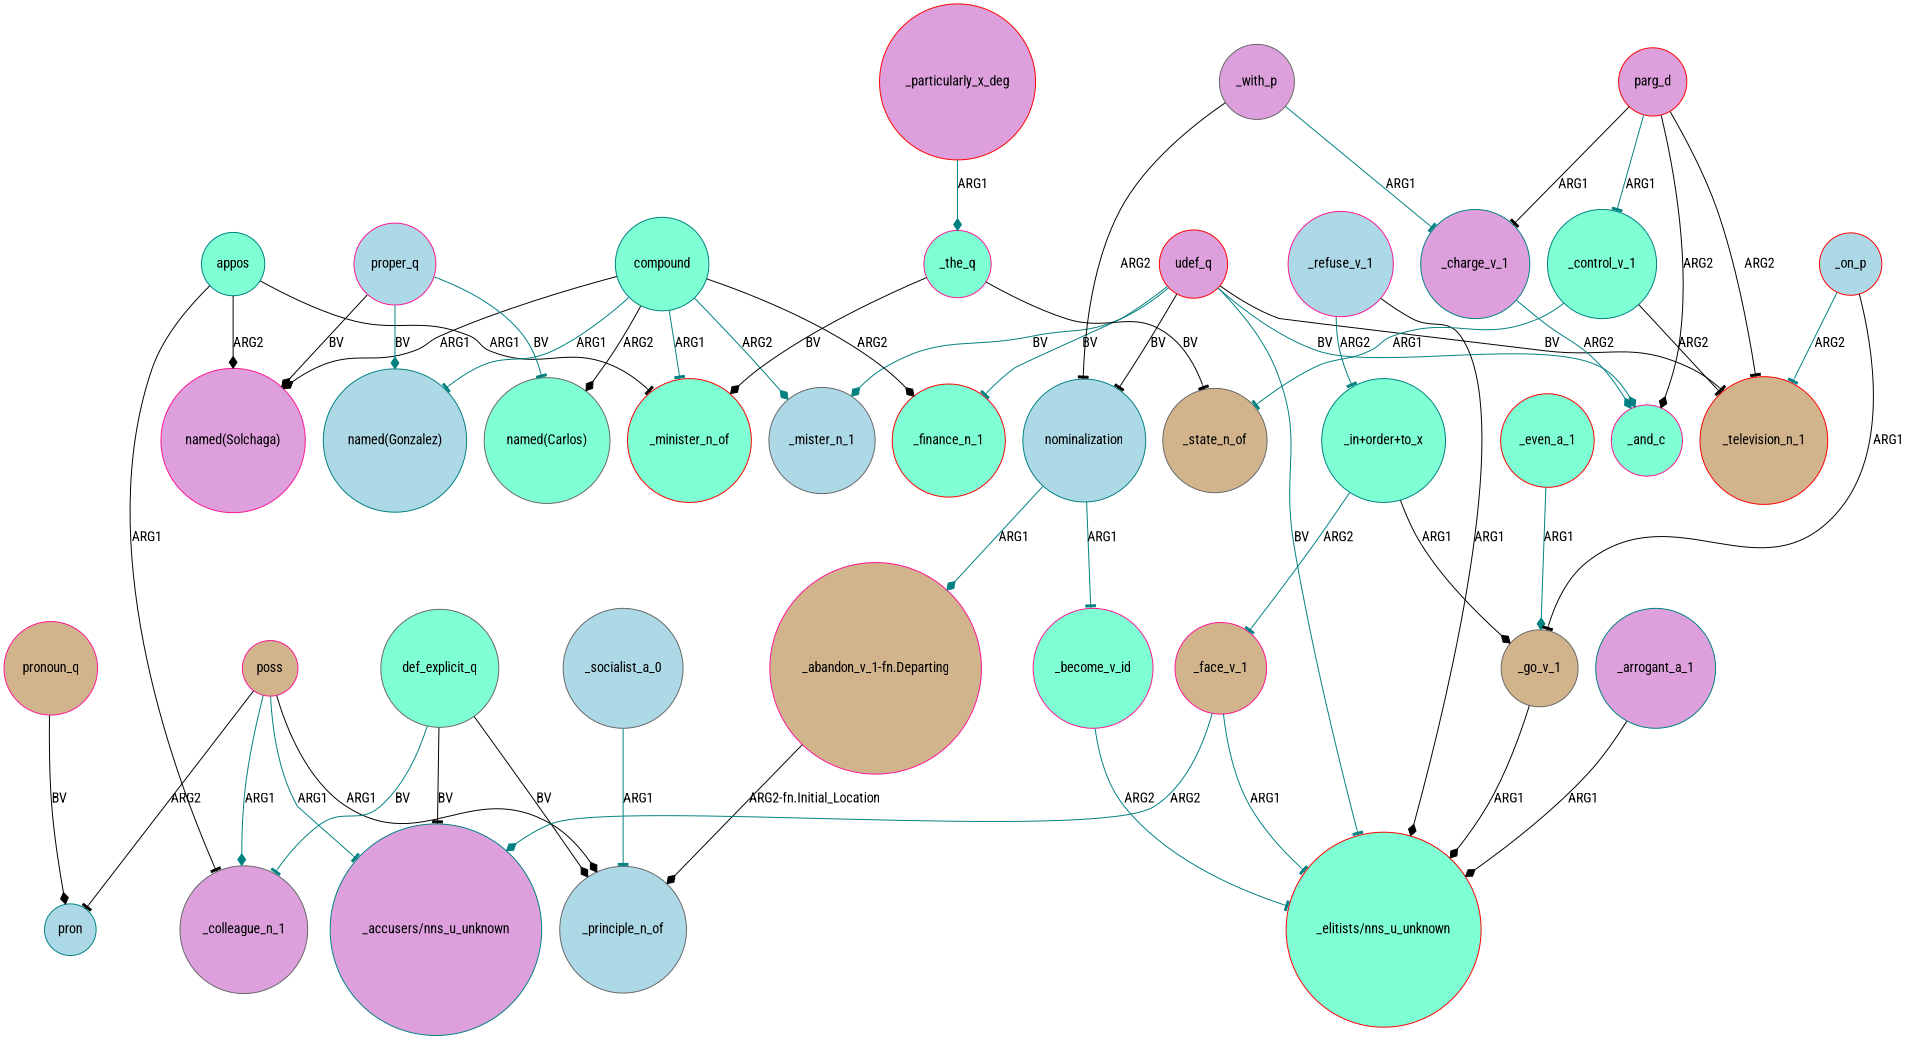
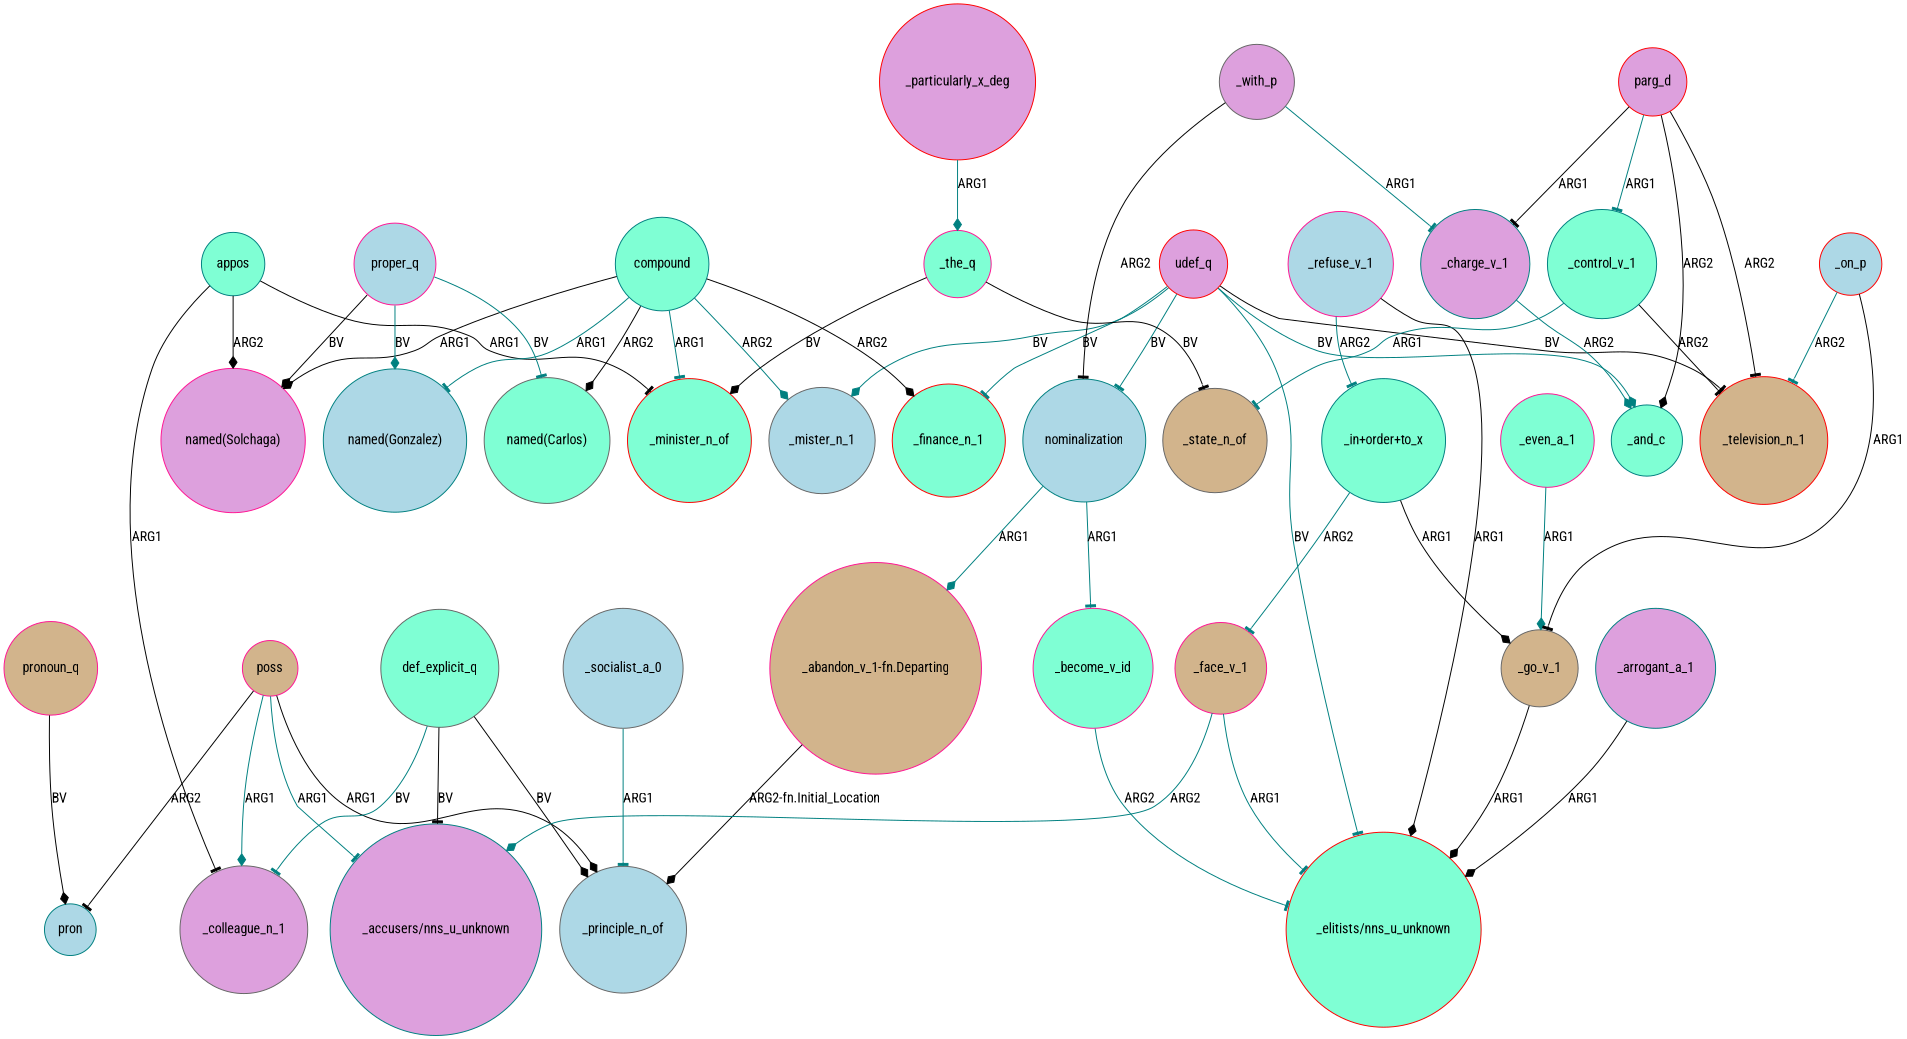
(1149, 340) -> (1149, 340)
(1547, 441) -> (1547, 441)
(1647, 441) -> (1647, 441)
